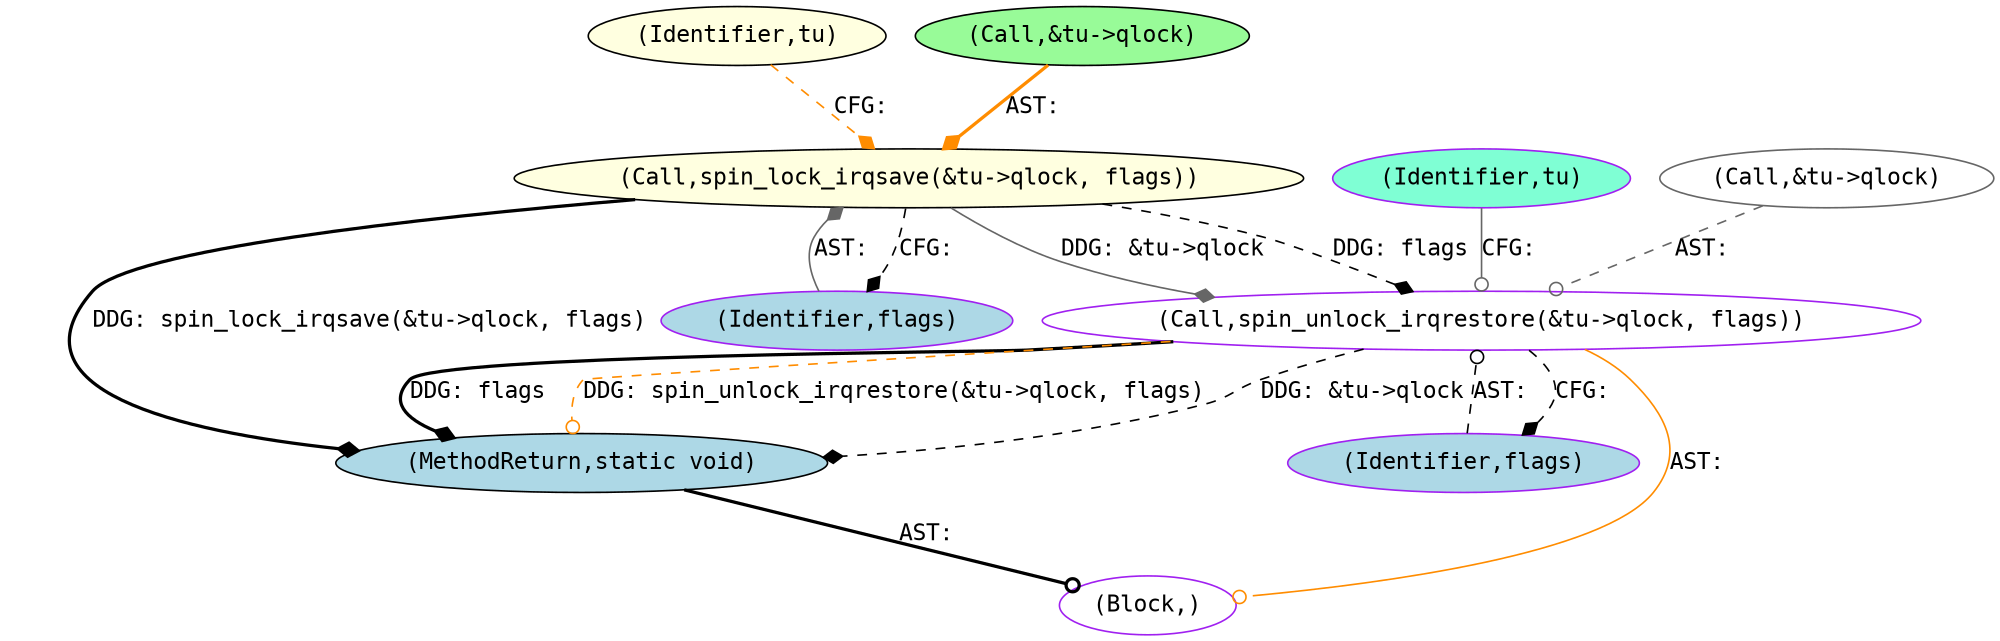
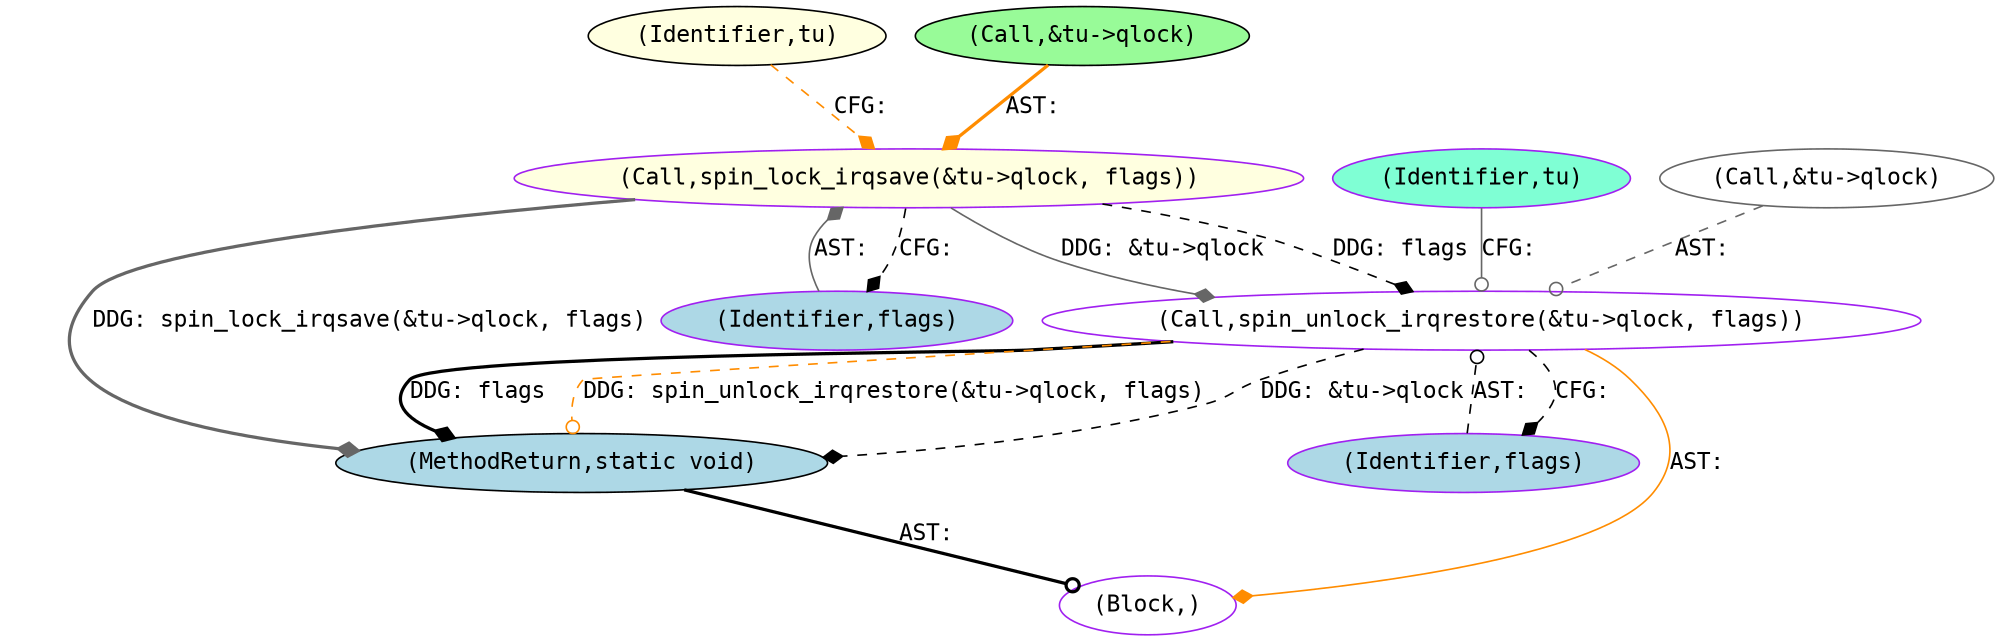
(909, 178) -> (909, 178)
(182, 258) -> (182, 258)
(1550, 546) -> (1550, 546)
